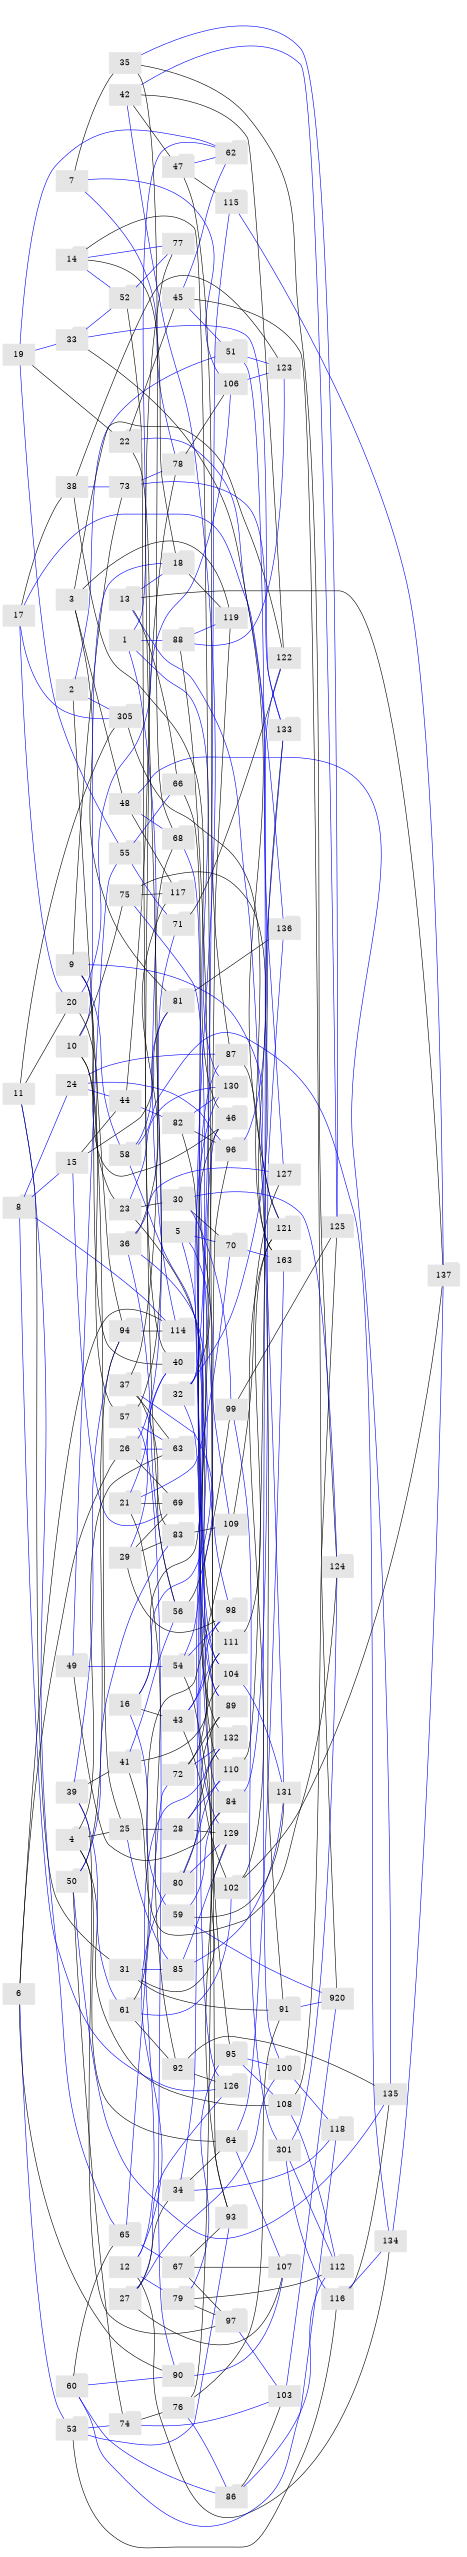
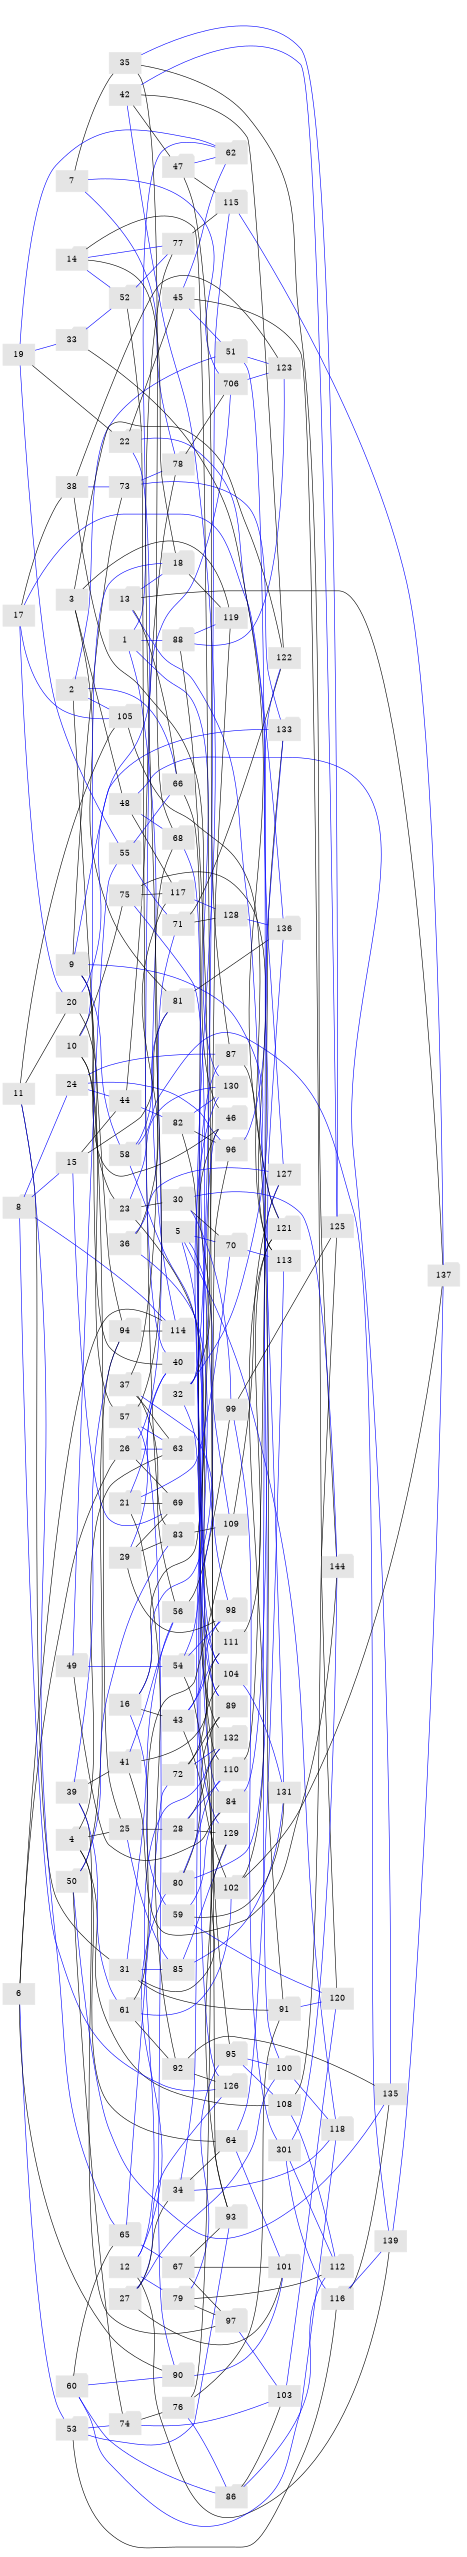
none -> (209, 220)
(231, 384) -> (231, 384)
(265, 447) -> (123, 772)
none -> (135, 697)
(125, 717) -> (125, 717)
(147, 902) -> (147, 902)
none -> (231, 915)
(285, 1261) -> (285, 1261)
(153, 1472) -> (148, 1739)
(338, 1567) -> (338, 1567)
none -> (298, 1673)
(205, 1859) -> (267, 1548)
(338, 1999) -> (338, 1999)
(391, 2241) -> (391, 2241)
(285, 2267) -> (285, 2267)
